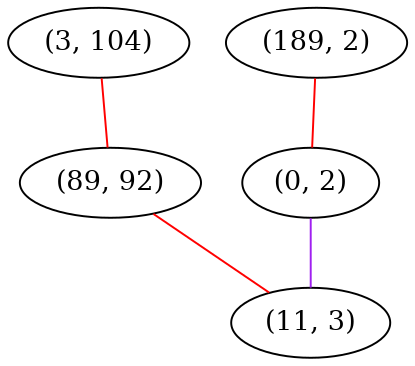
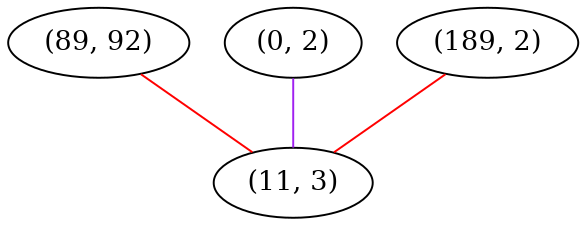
(99, 43) -> none
(314, 113) -> (390, 113)
